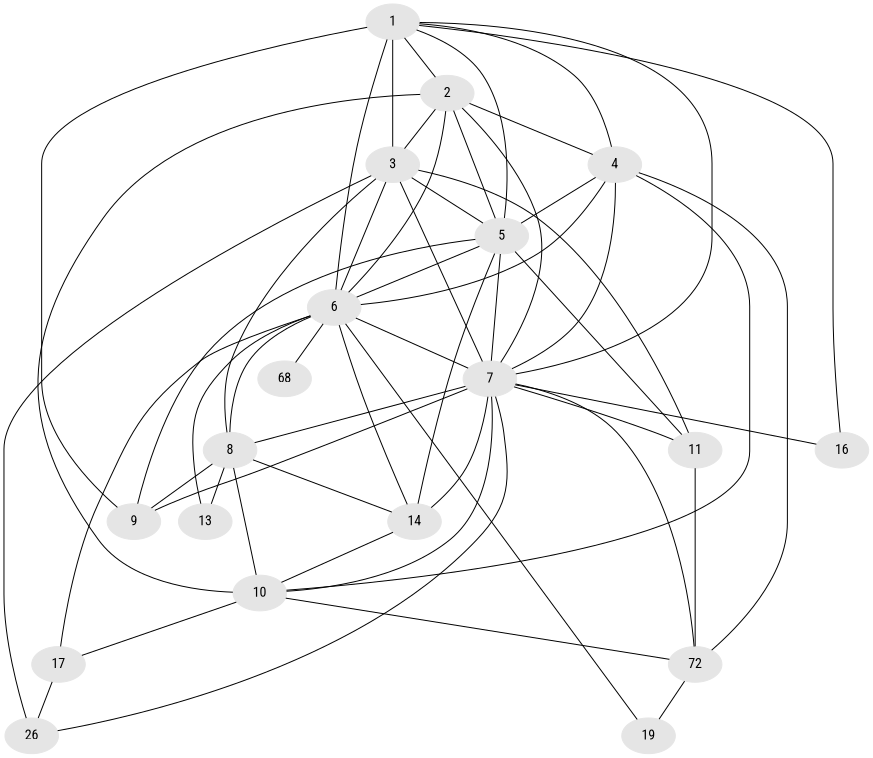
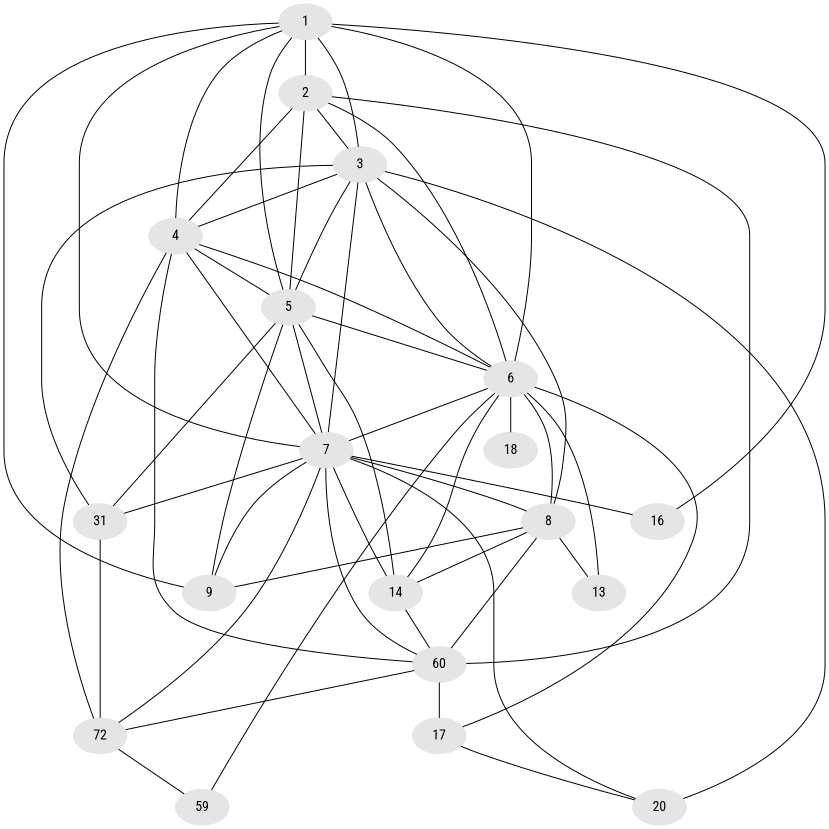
none -> (271, 199)
(541, 234) -> none
(285, 379) -> (511, 450)
(695, 450) -> (100, 522)
(260, 593) -> (439, 664)
(32, 736) -> (659, 807)
(649, 736) -> (202, 807)
